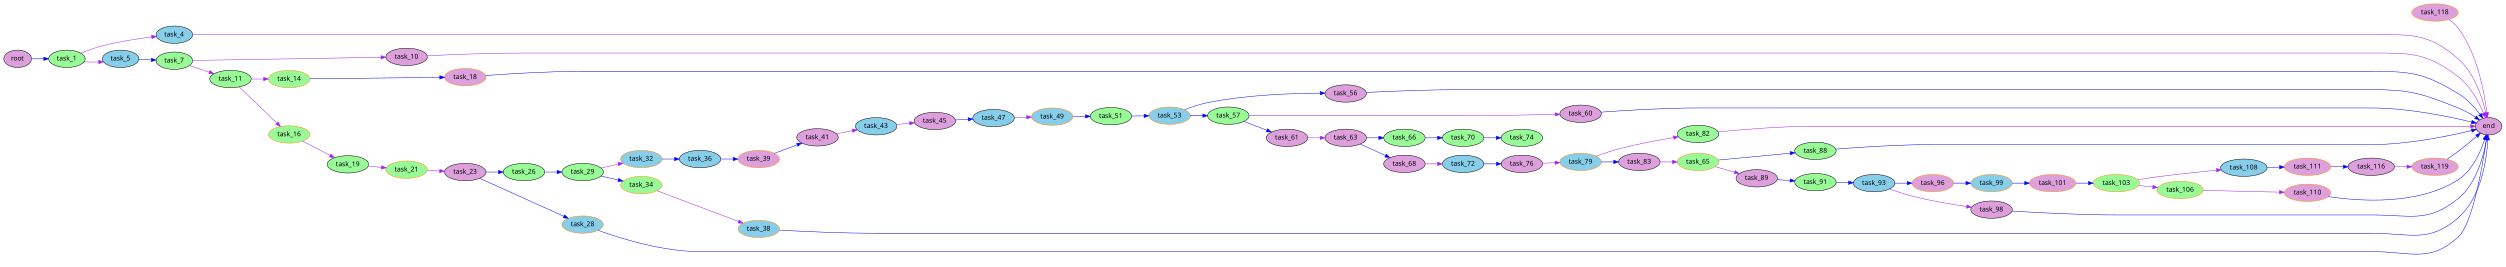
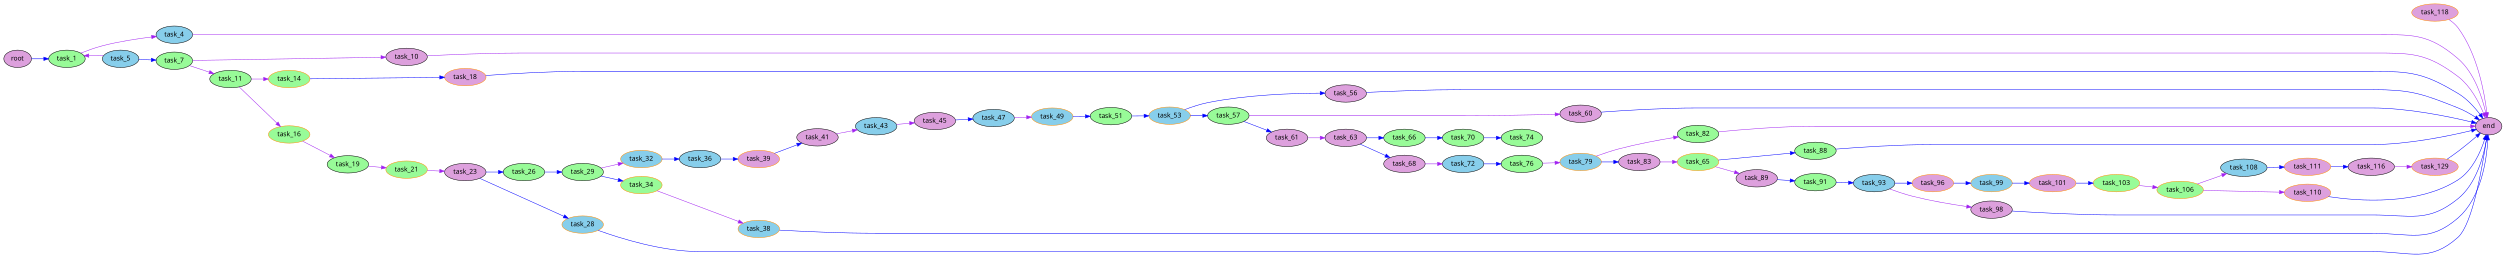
(91, 62) -> (96, 56)
(1522, 164) -> (1522, 164)
(2435, 167) -> (2435, 167)
(2177, 174) -> (2210, 180)
